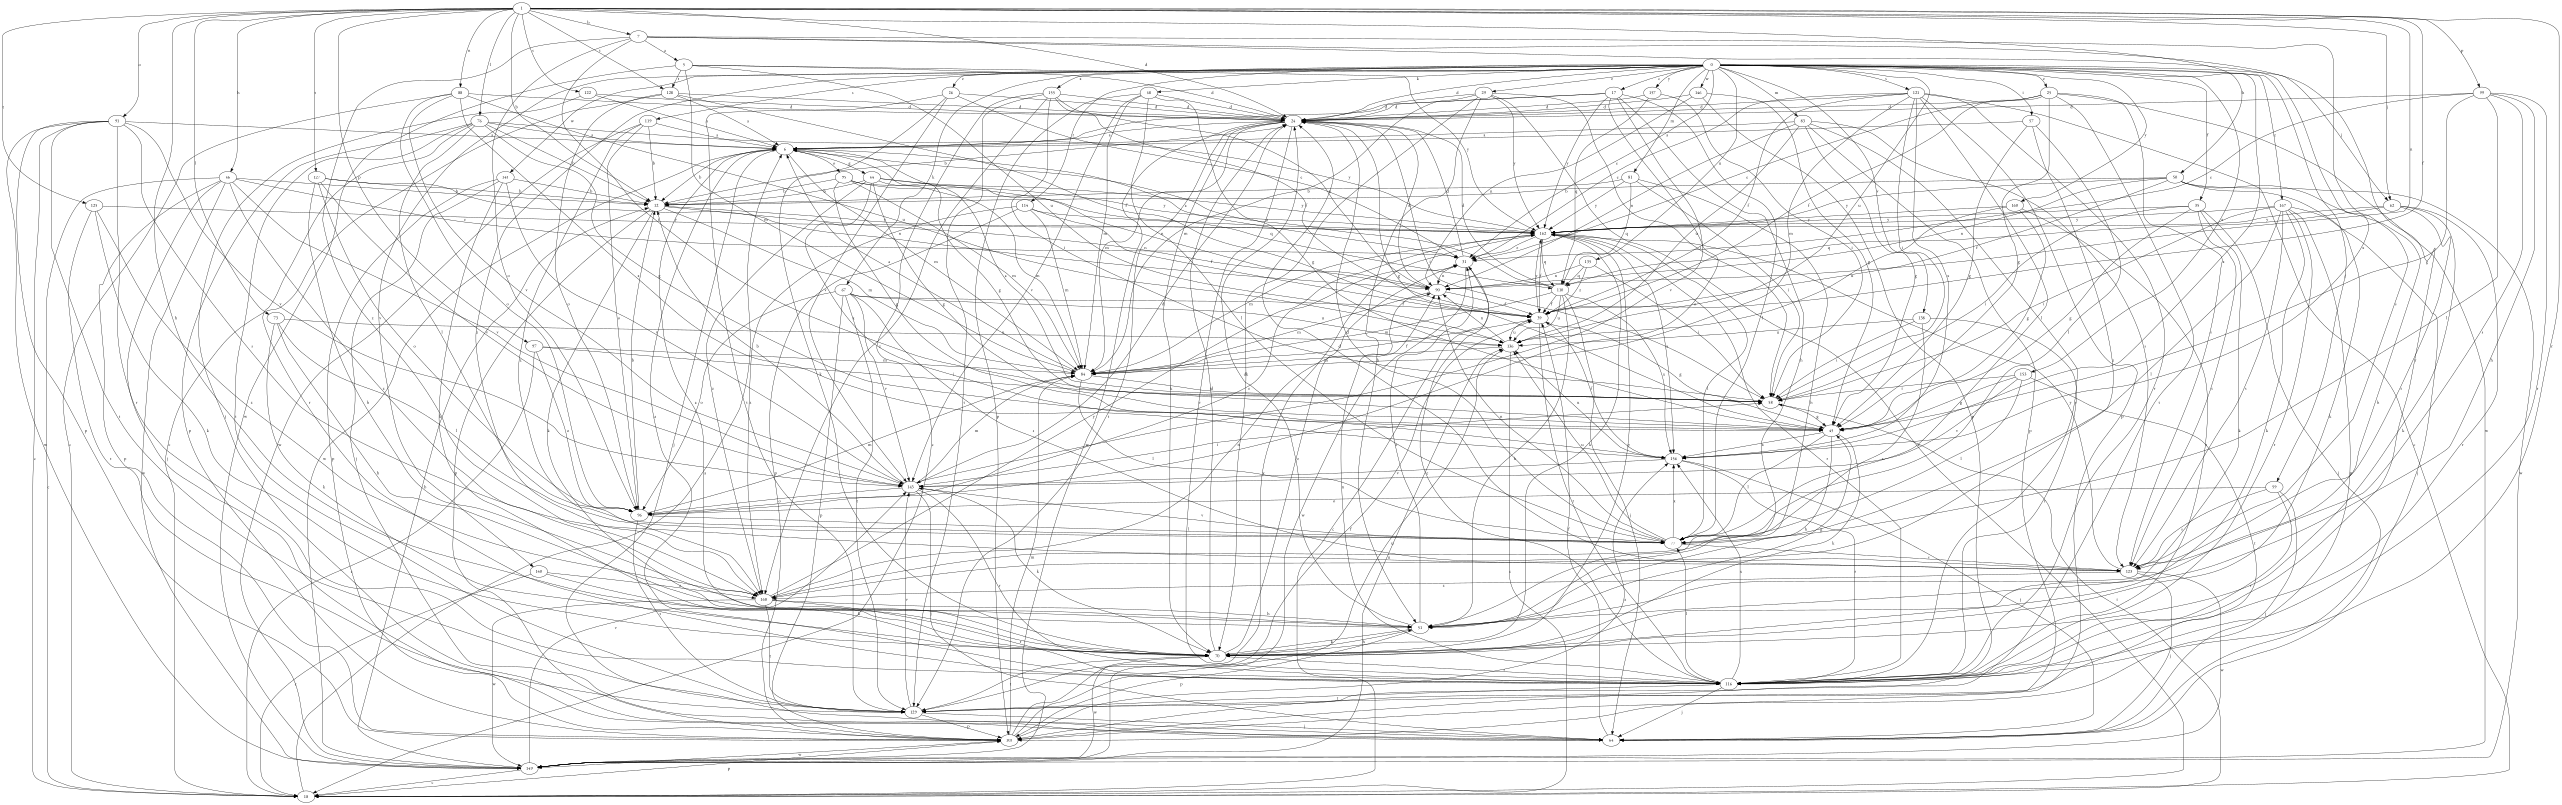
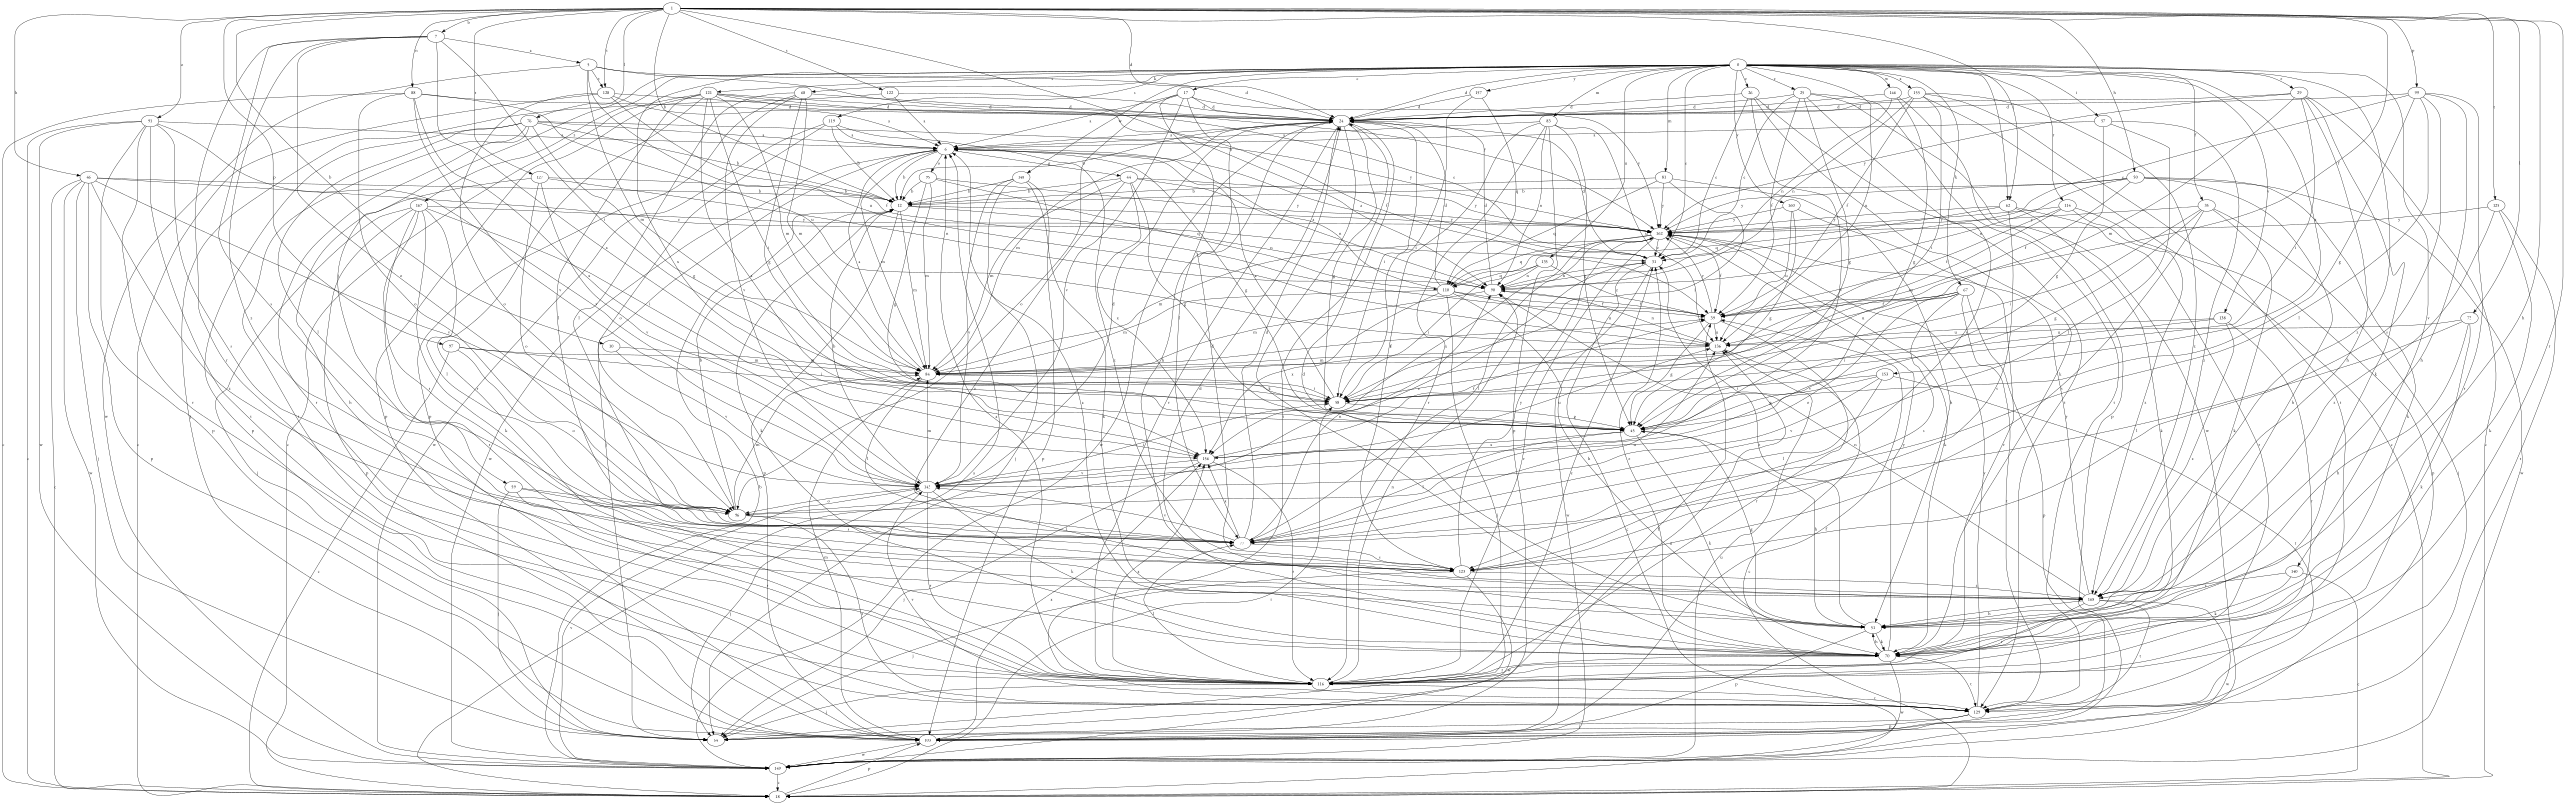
none -> (611, 346)
